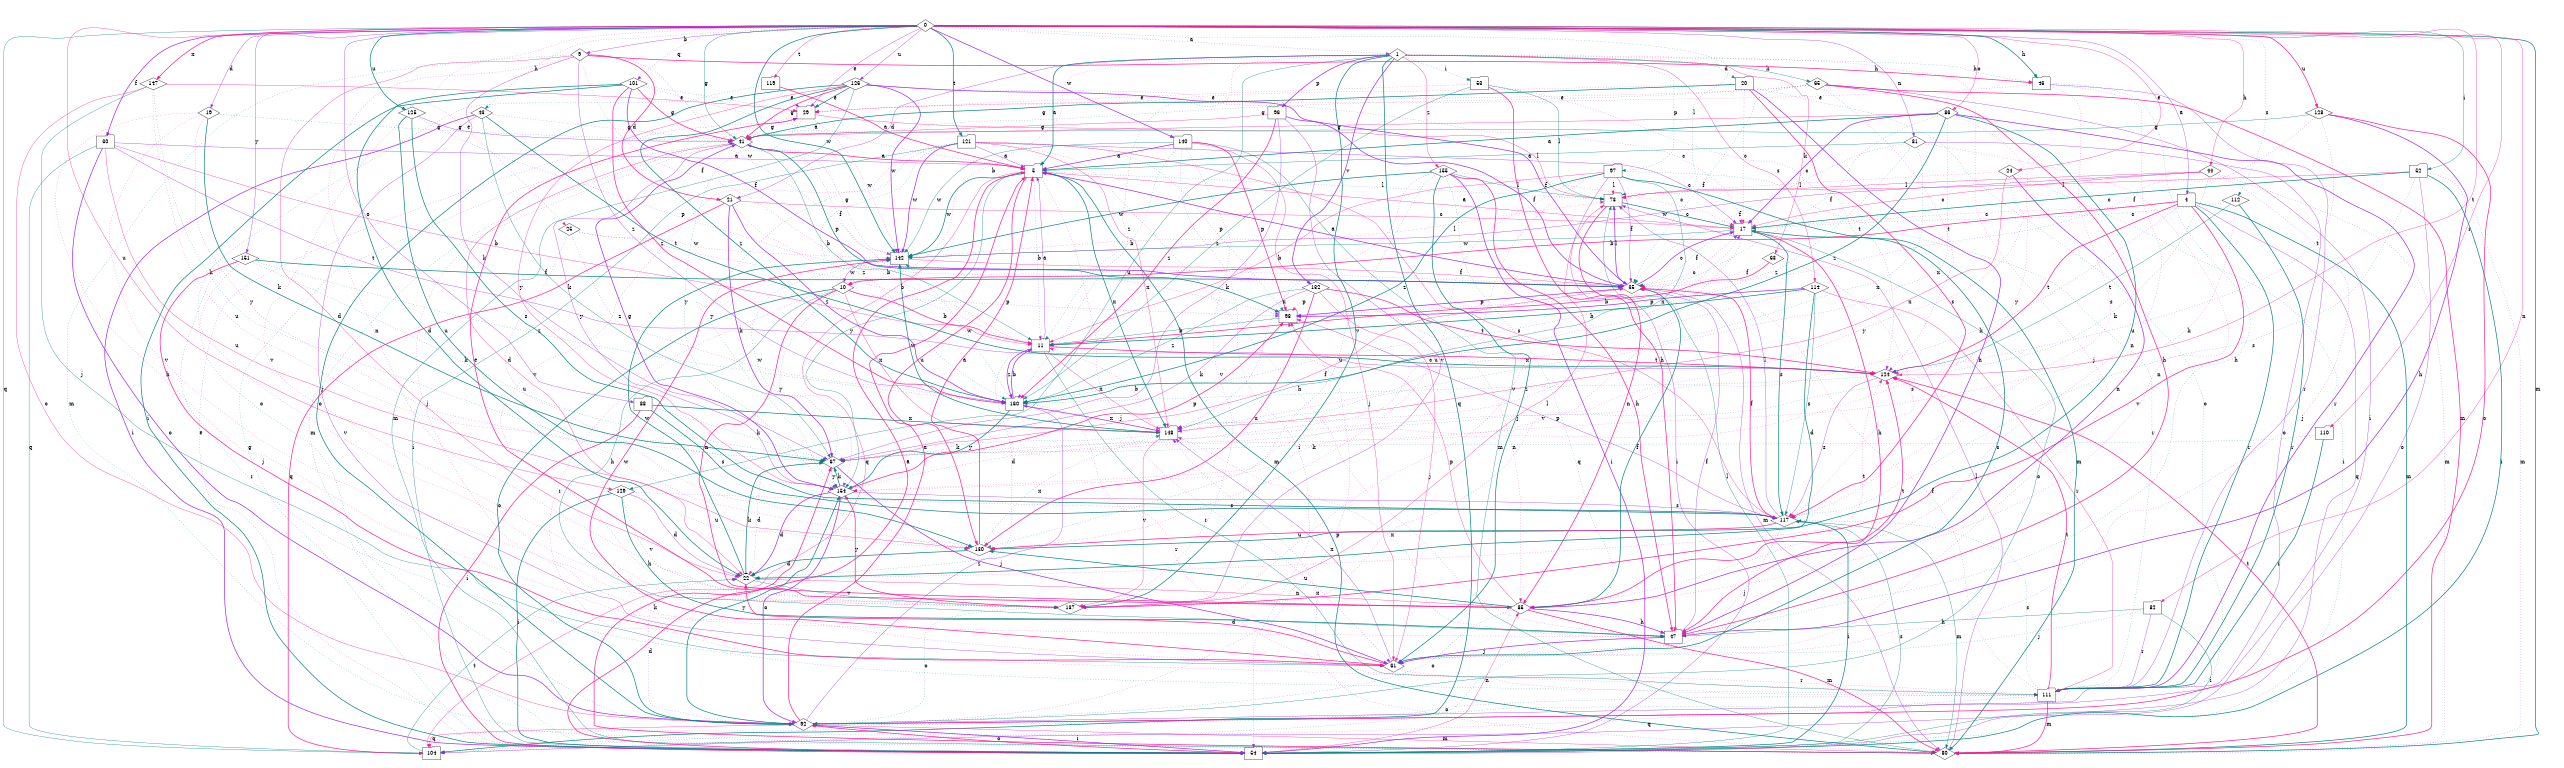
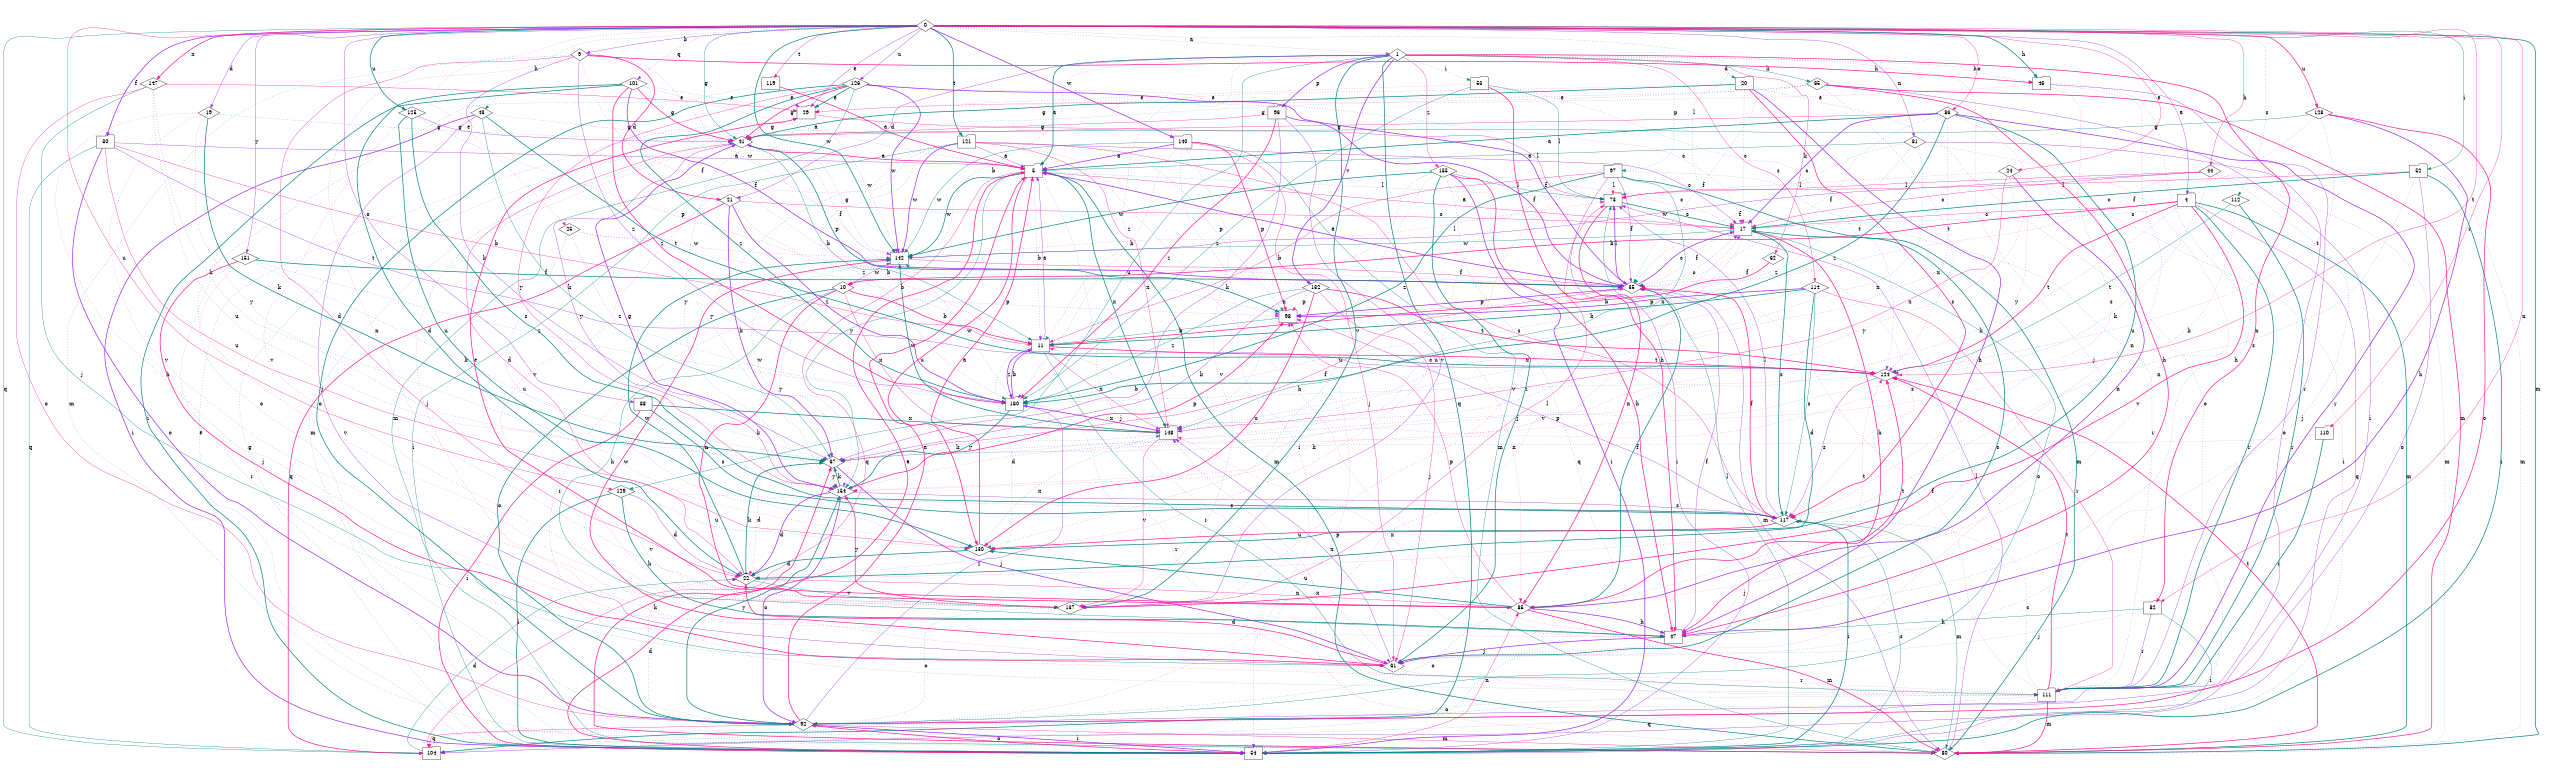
none -> (2093, 74)
(1966, 213) -> (1966, 213)
(1773, 259) -> (1773, 259)
(865, 263) -> (868, 275)
(475, 666) -> (475, 666)
